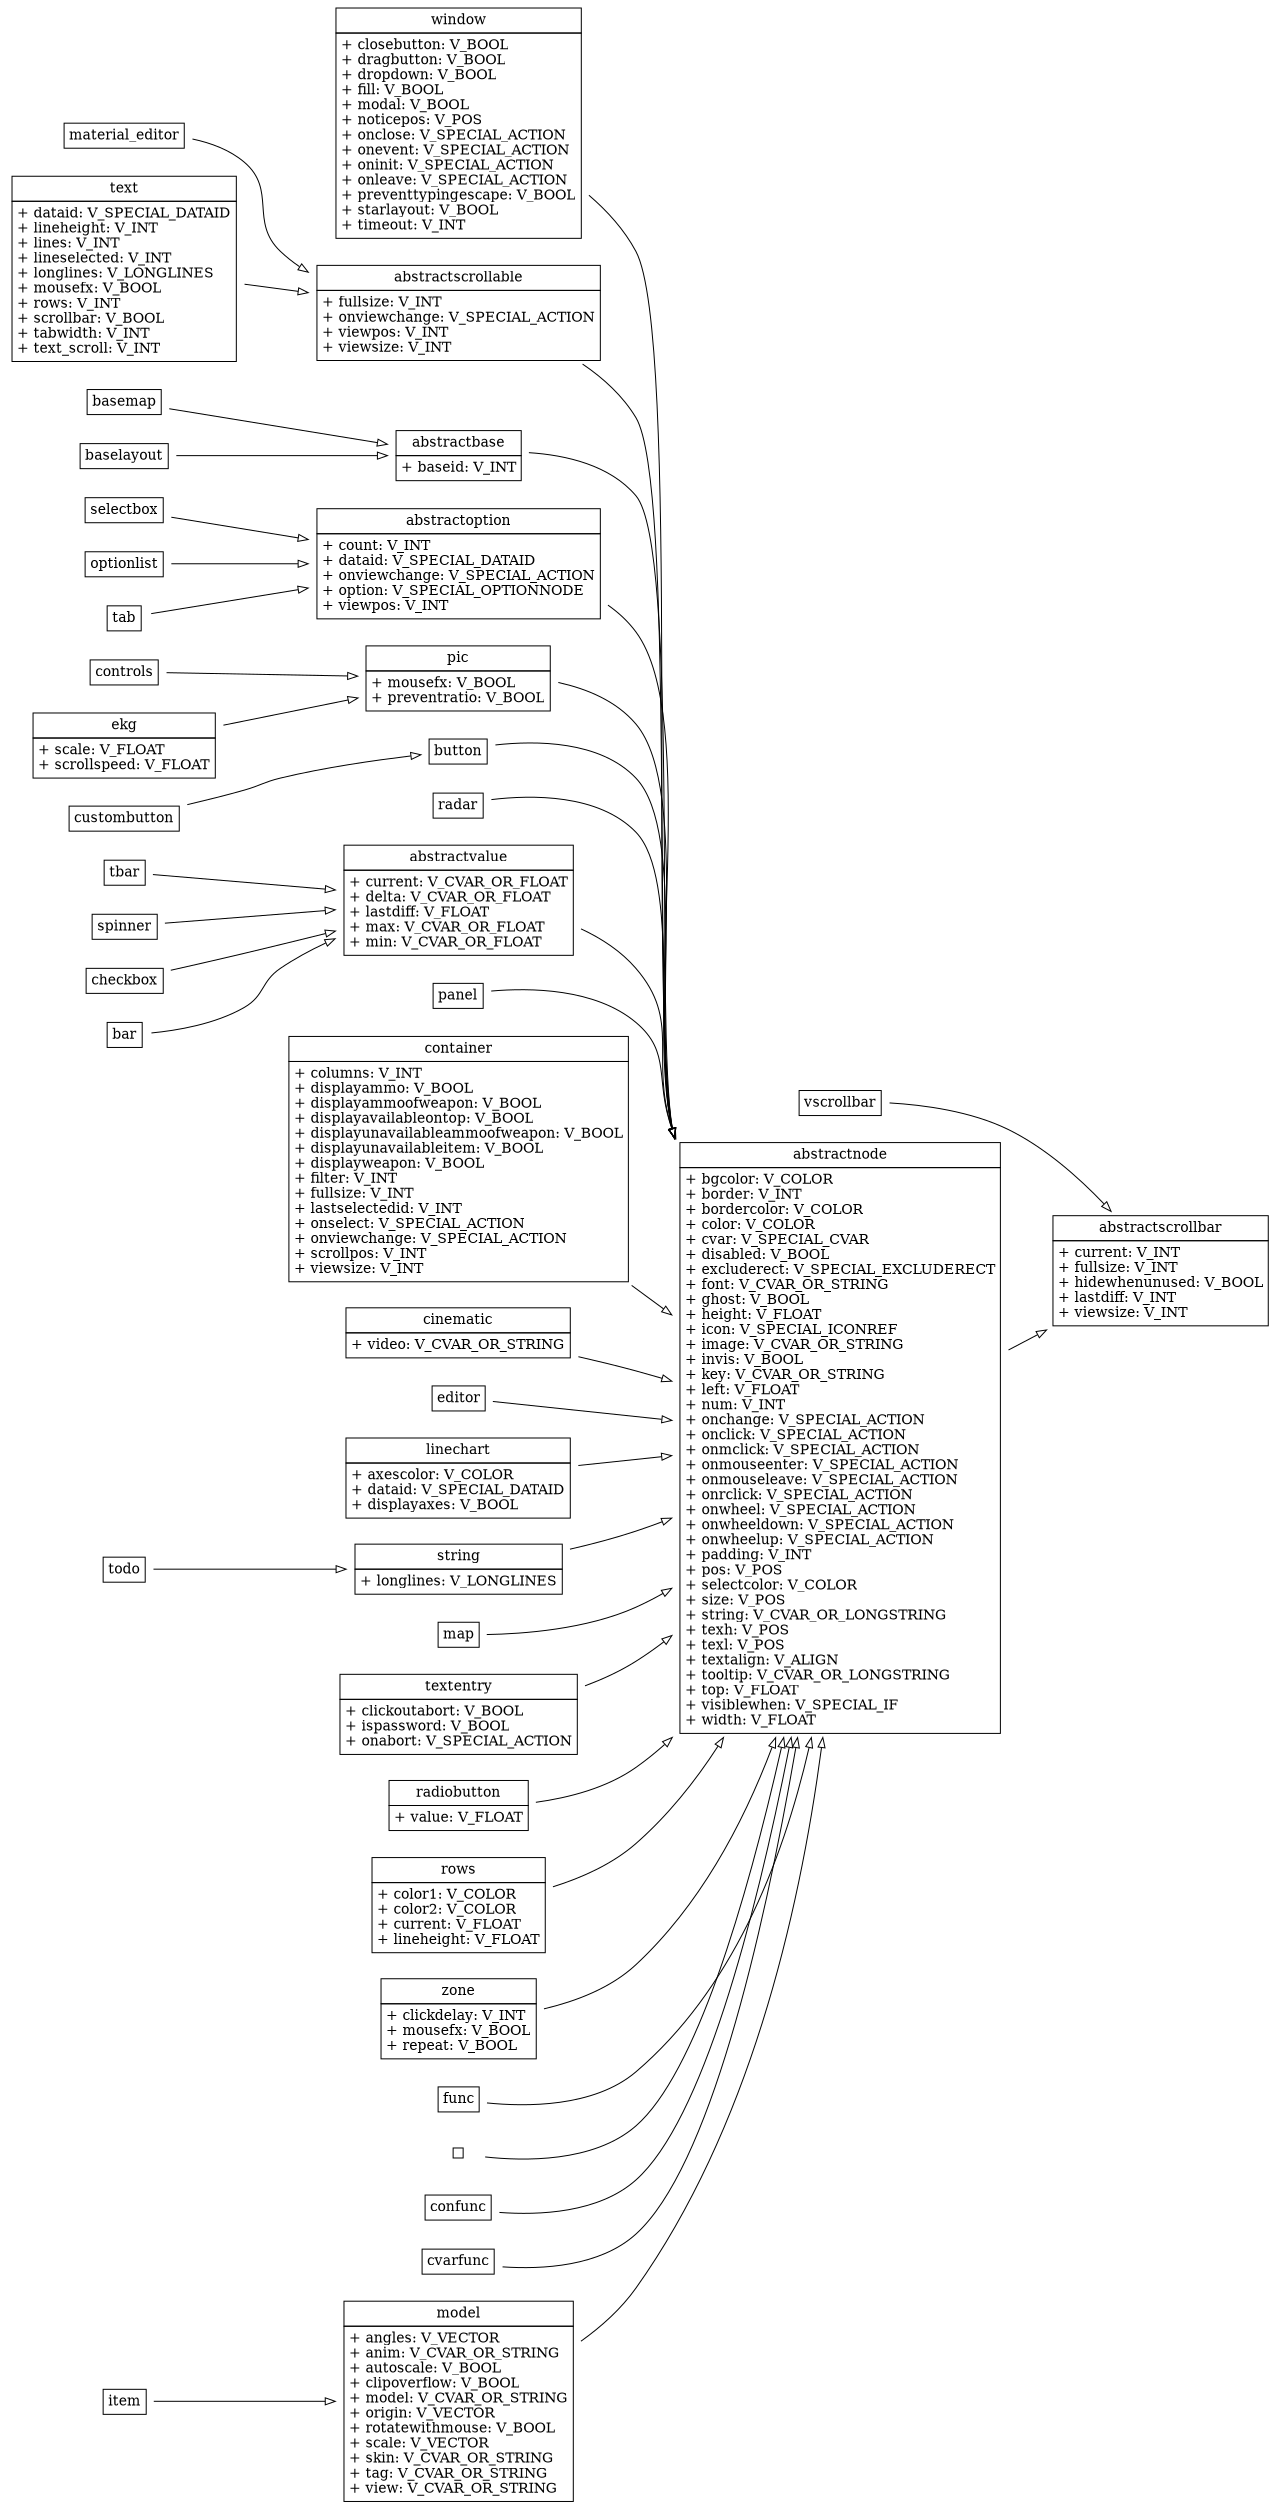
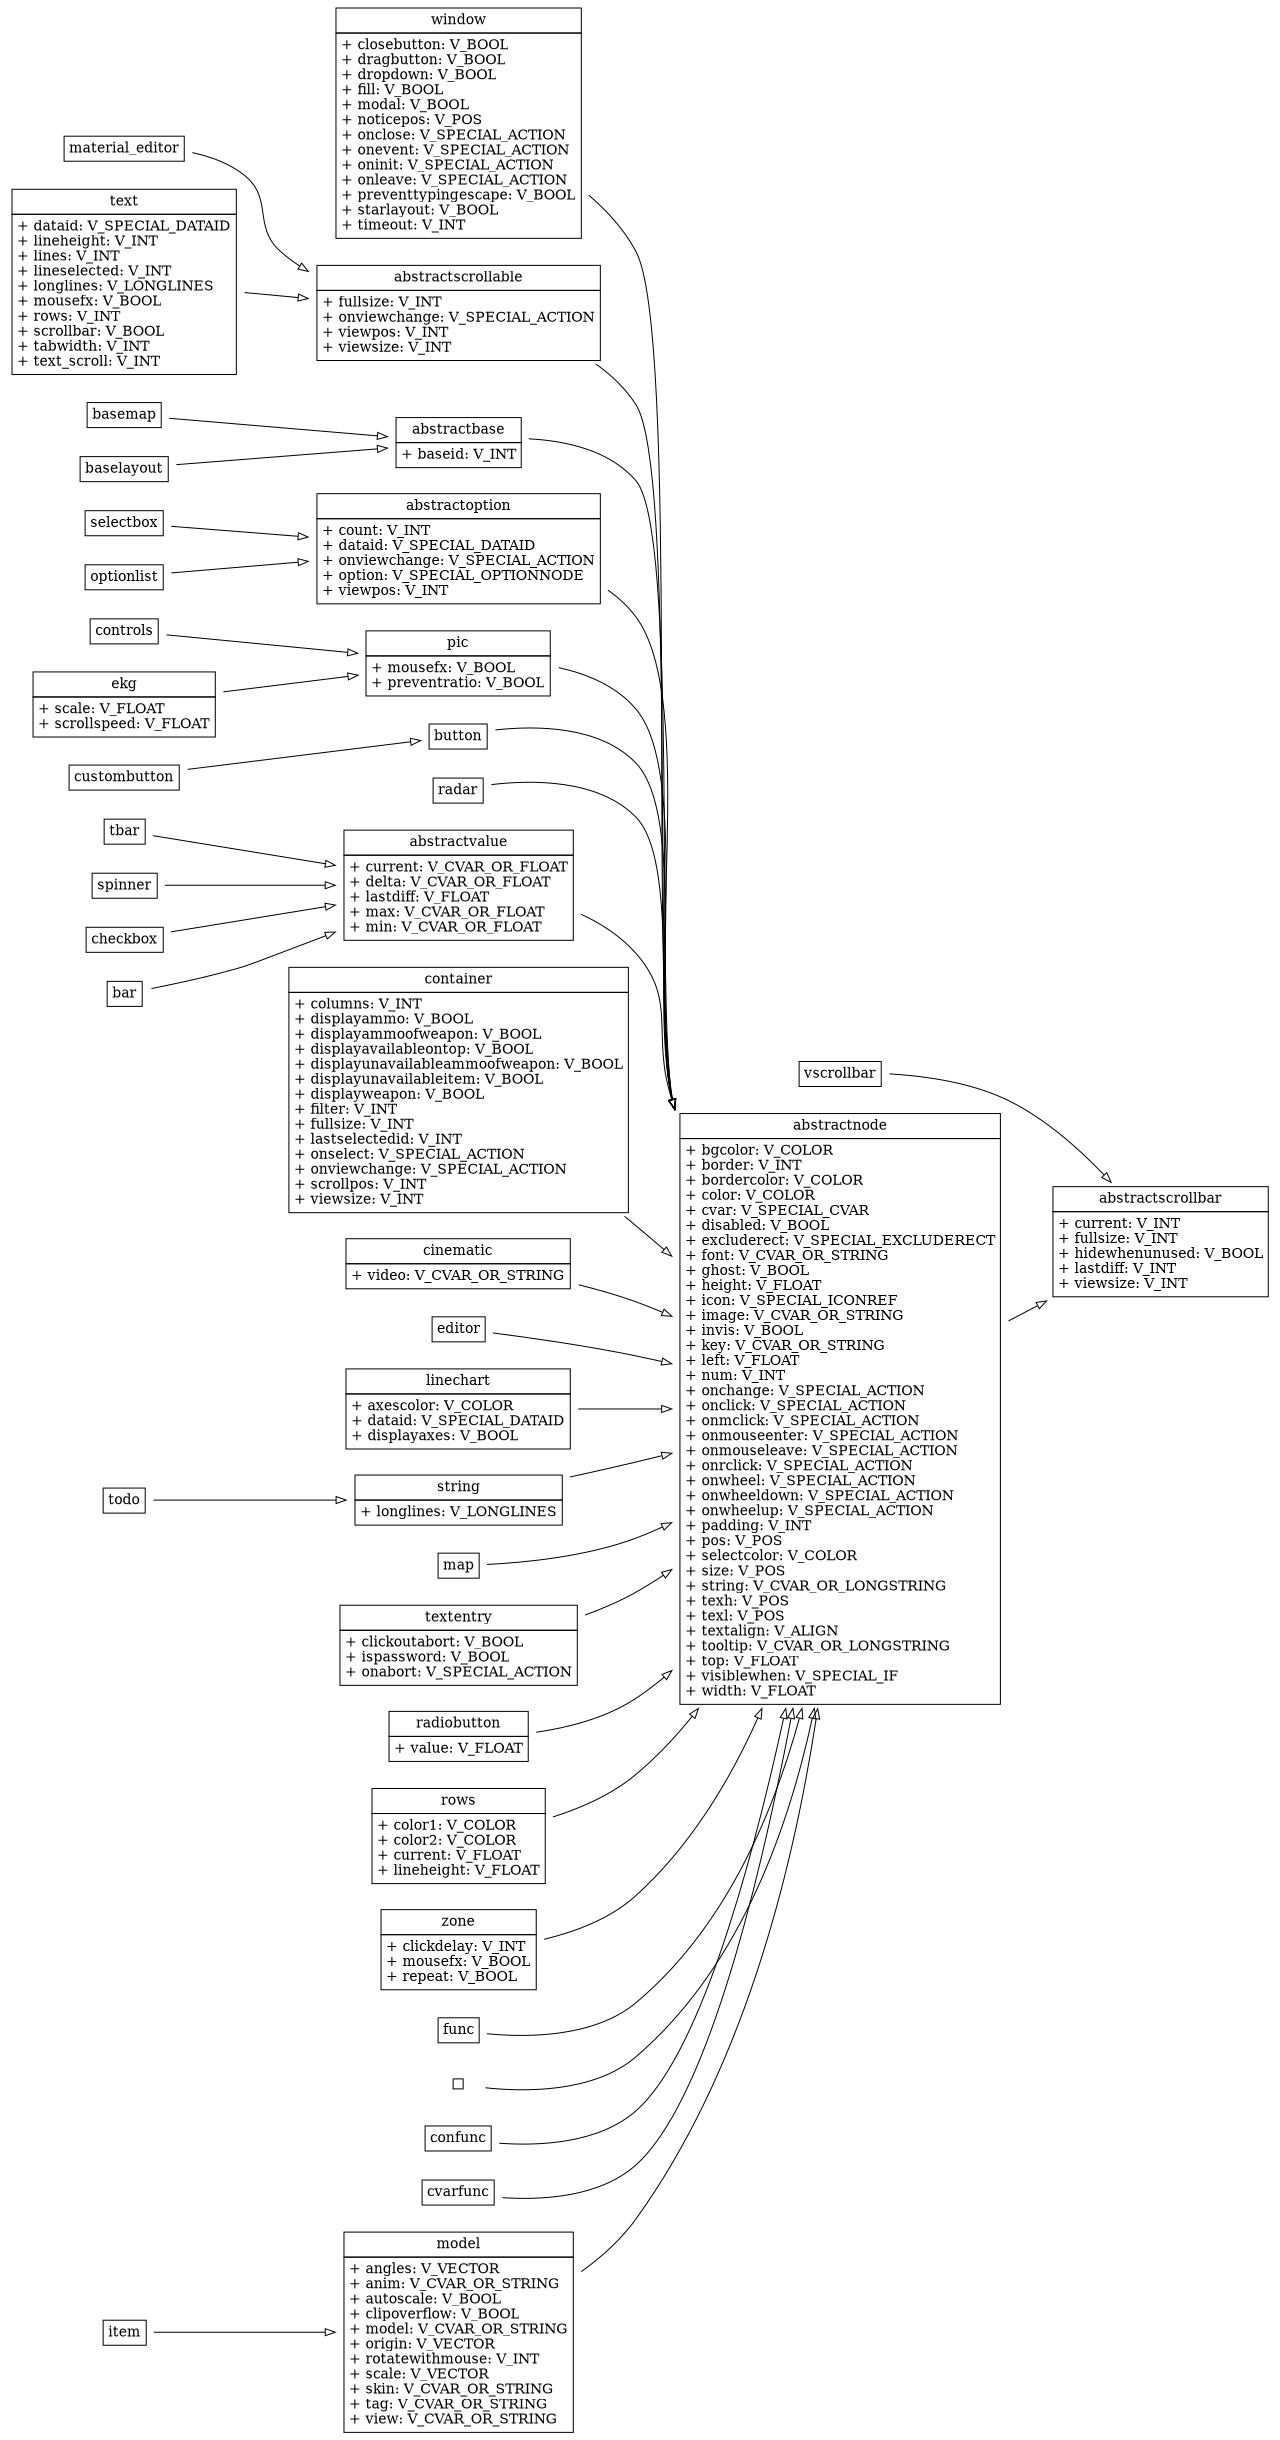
(124, 618) -> none
(458, 995) -> none
(452, 2428) -> (444, 2359)
